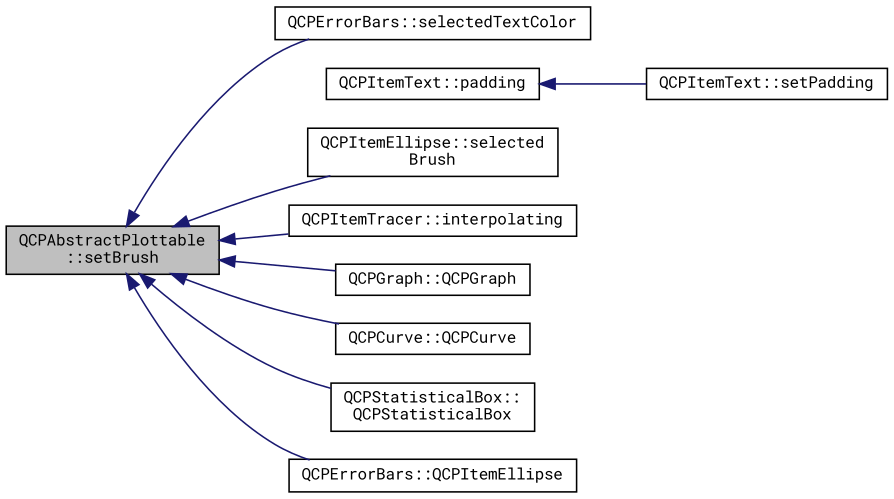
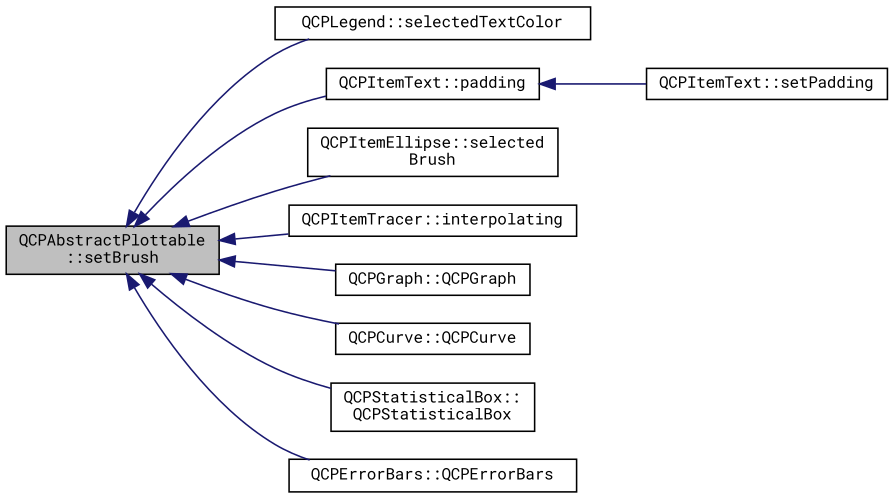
(433, 23) -> (433, 23)
none -> (227, 142)
(433, 476) -> (433, 476)
